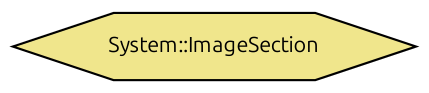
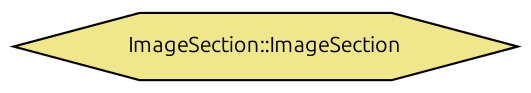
(214, 47) -> (266, 47)
